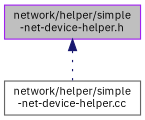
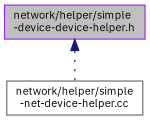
(73, 22) -> (75, 22)
